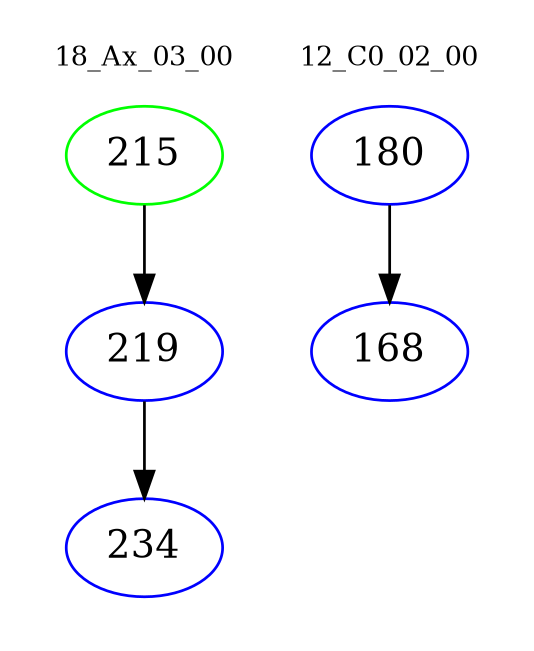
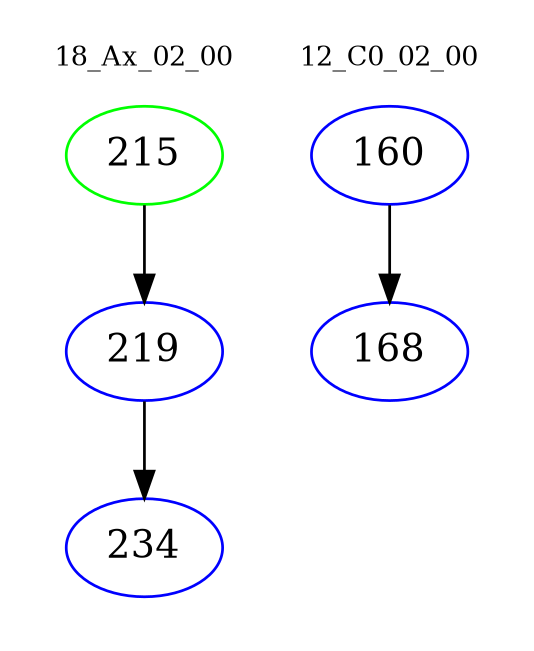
(144, 59) -> (144, 59)
(390, 155) -> (390, 155)
